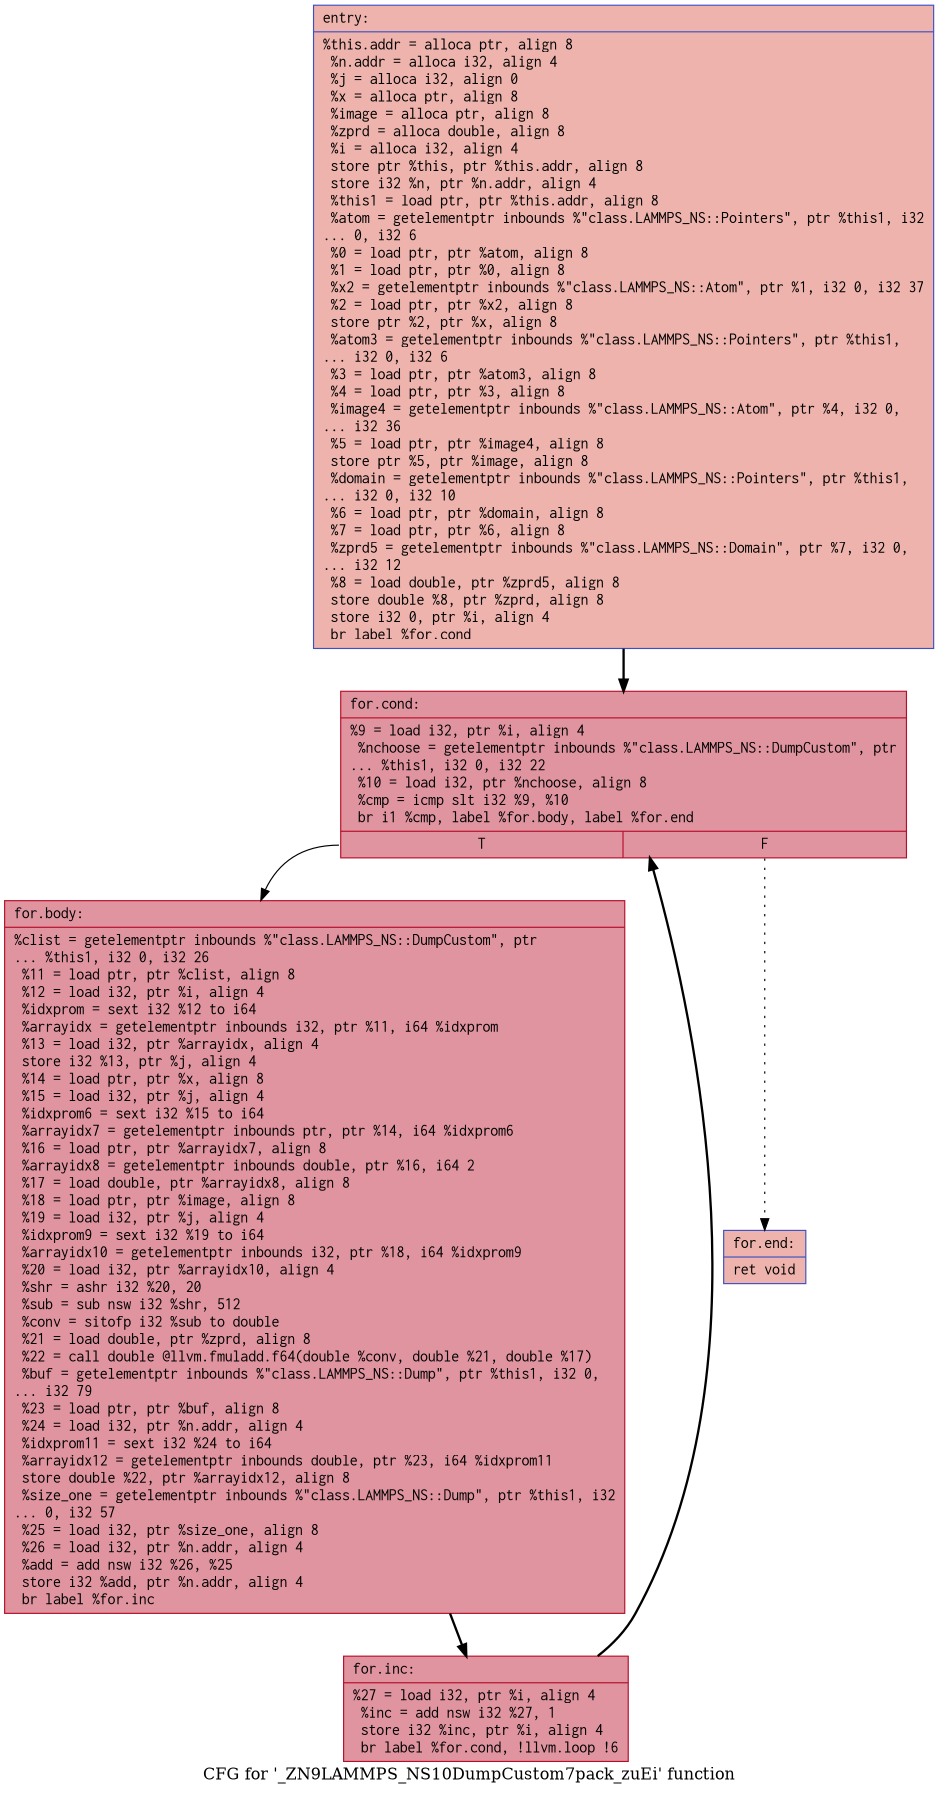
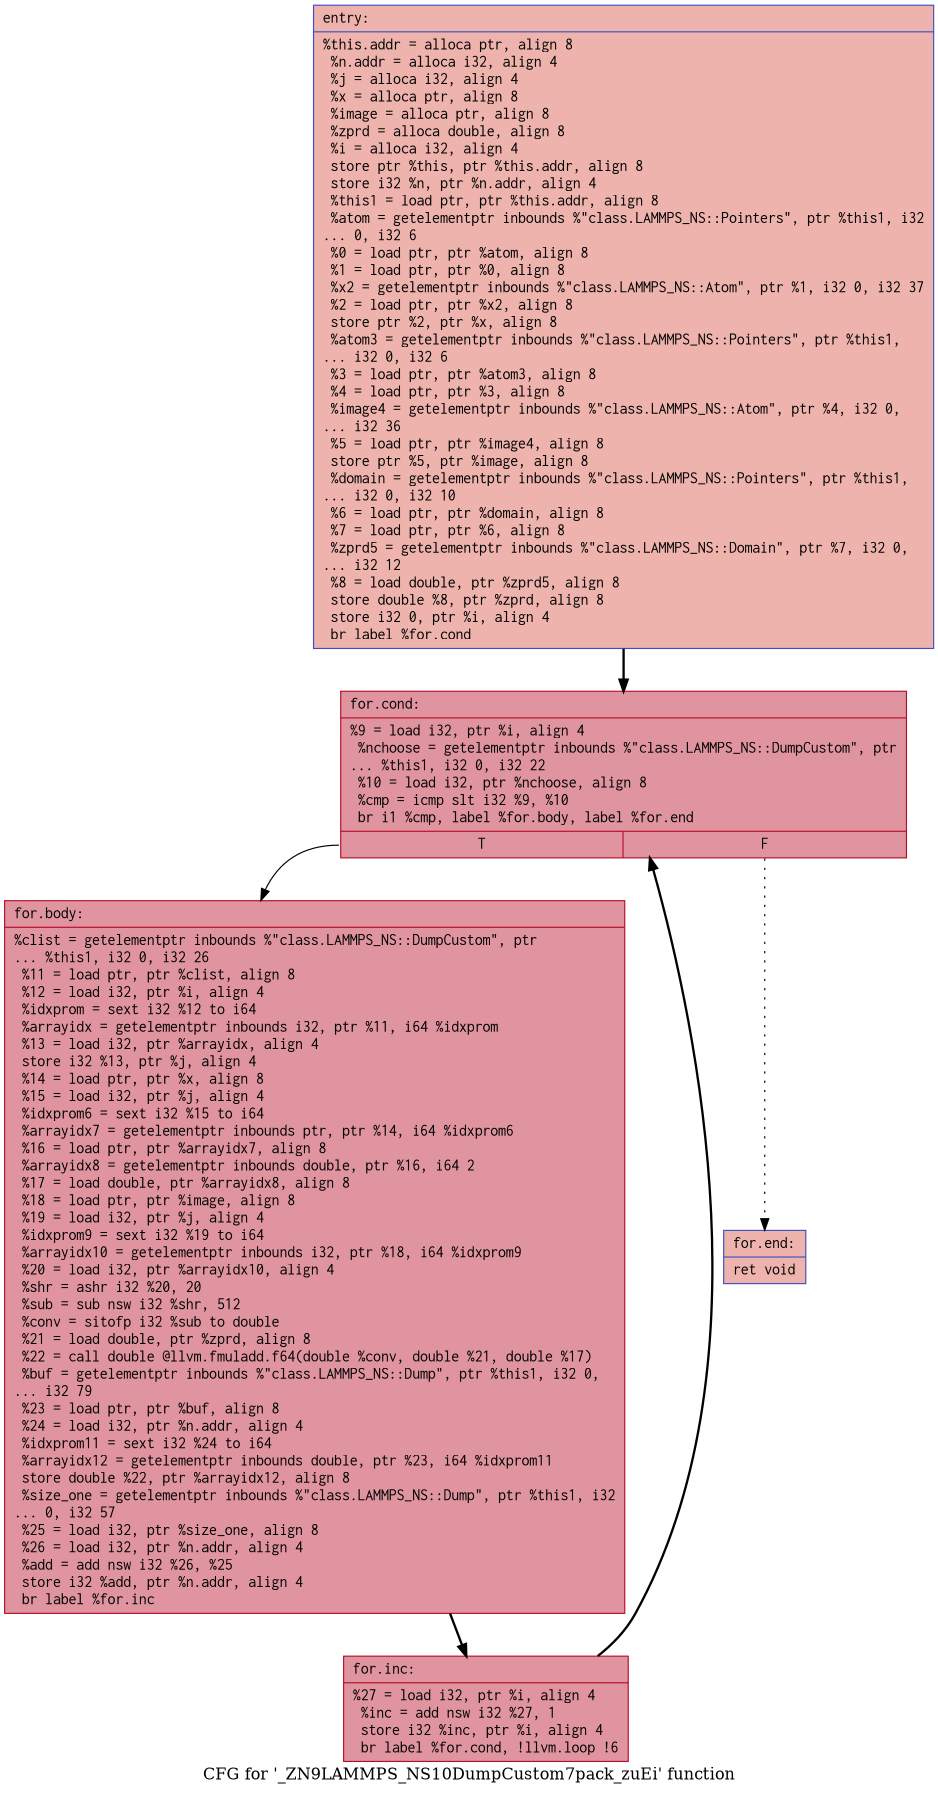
(421, 79) -> (421, 79)
